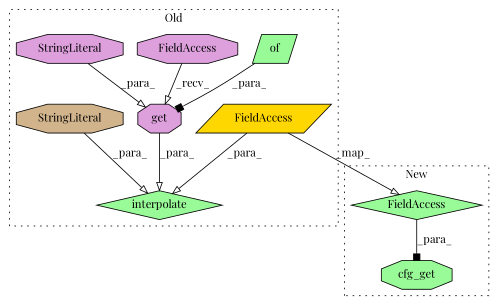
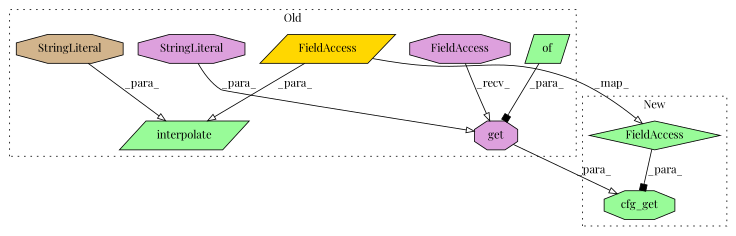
(159, 158) -> (562, 167)
(159, 205) -> (184, 135)
